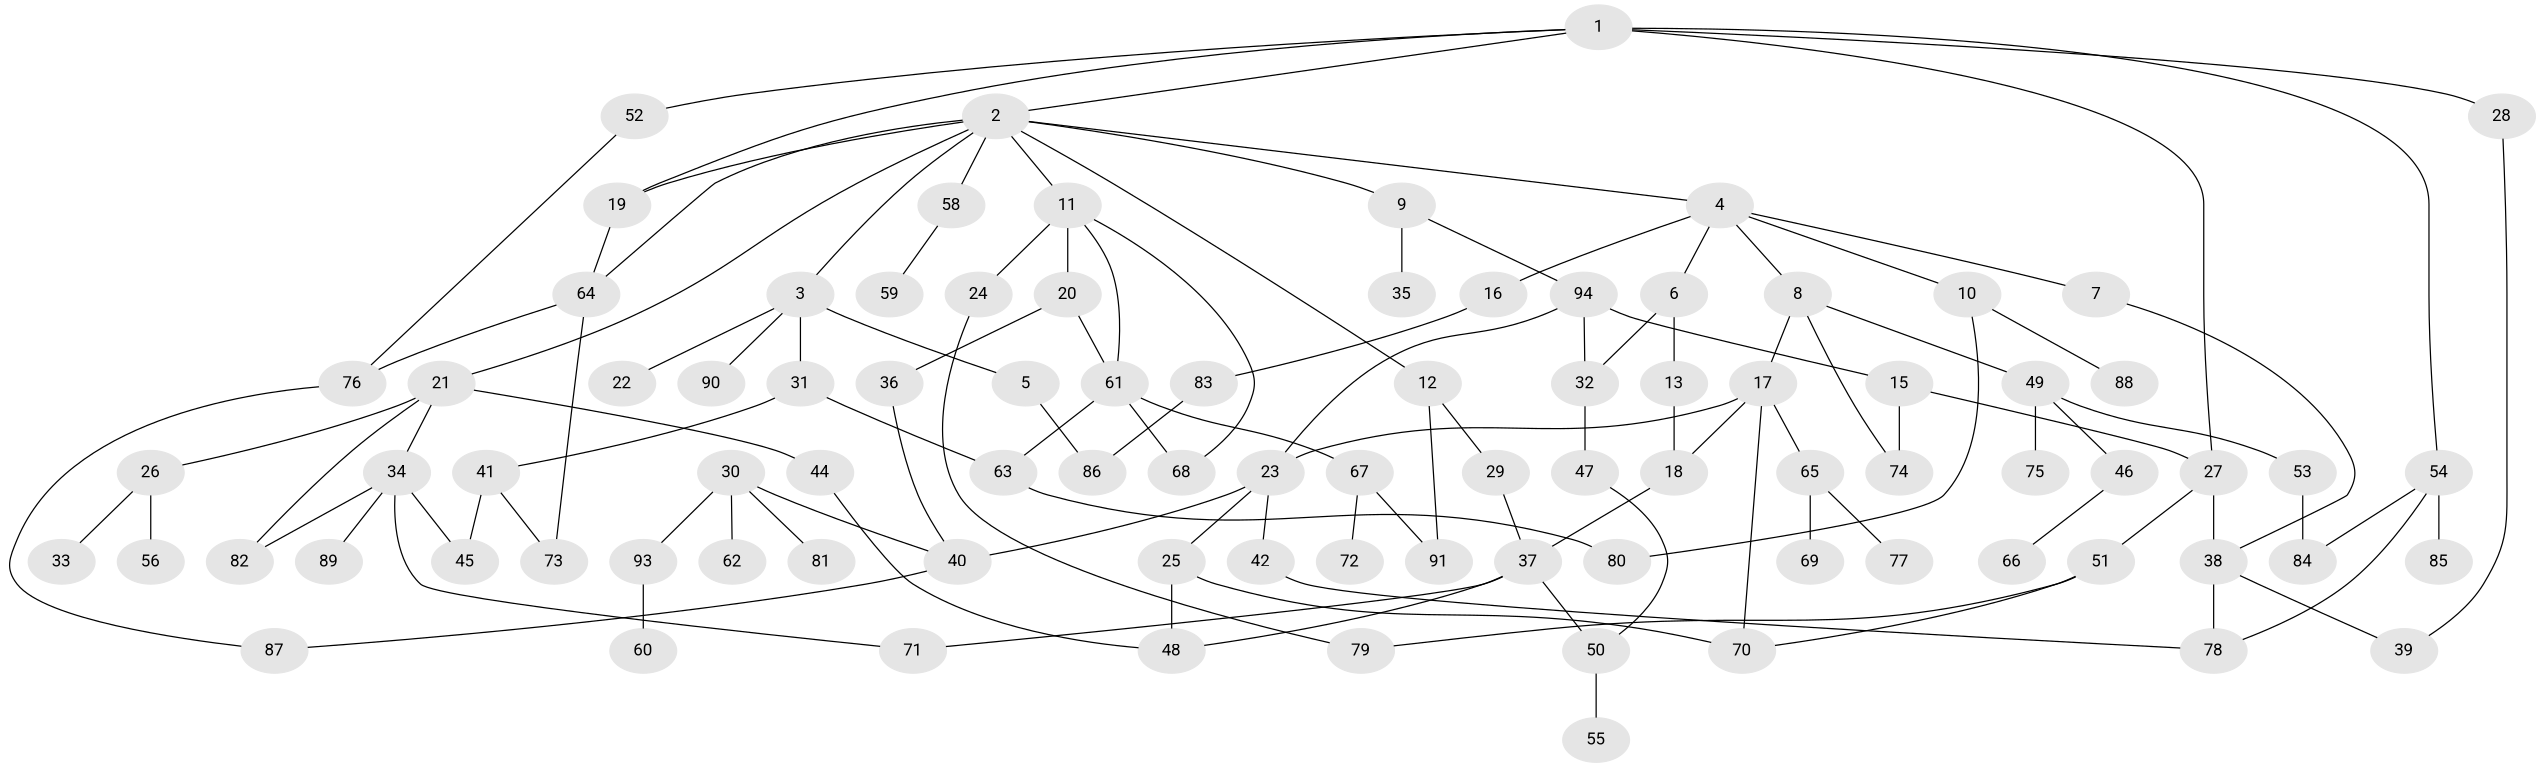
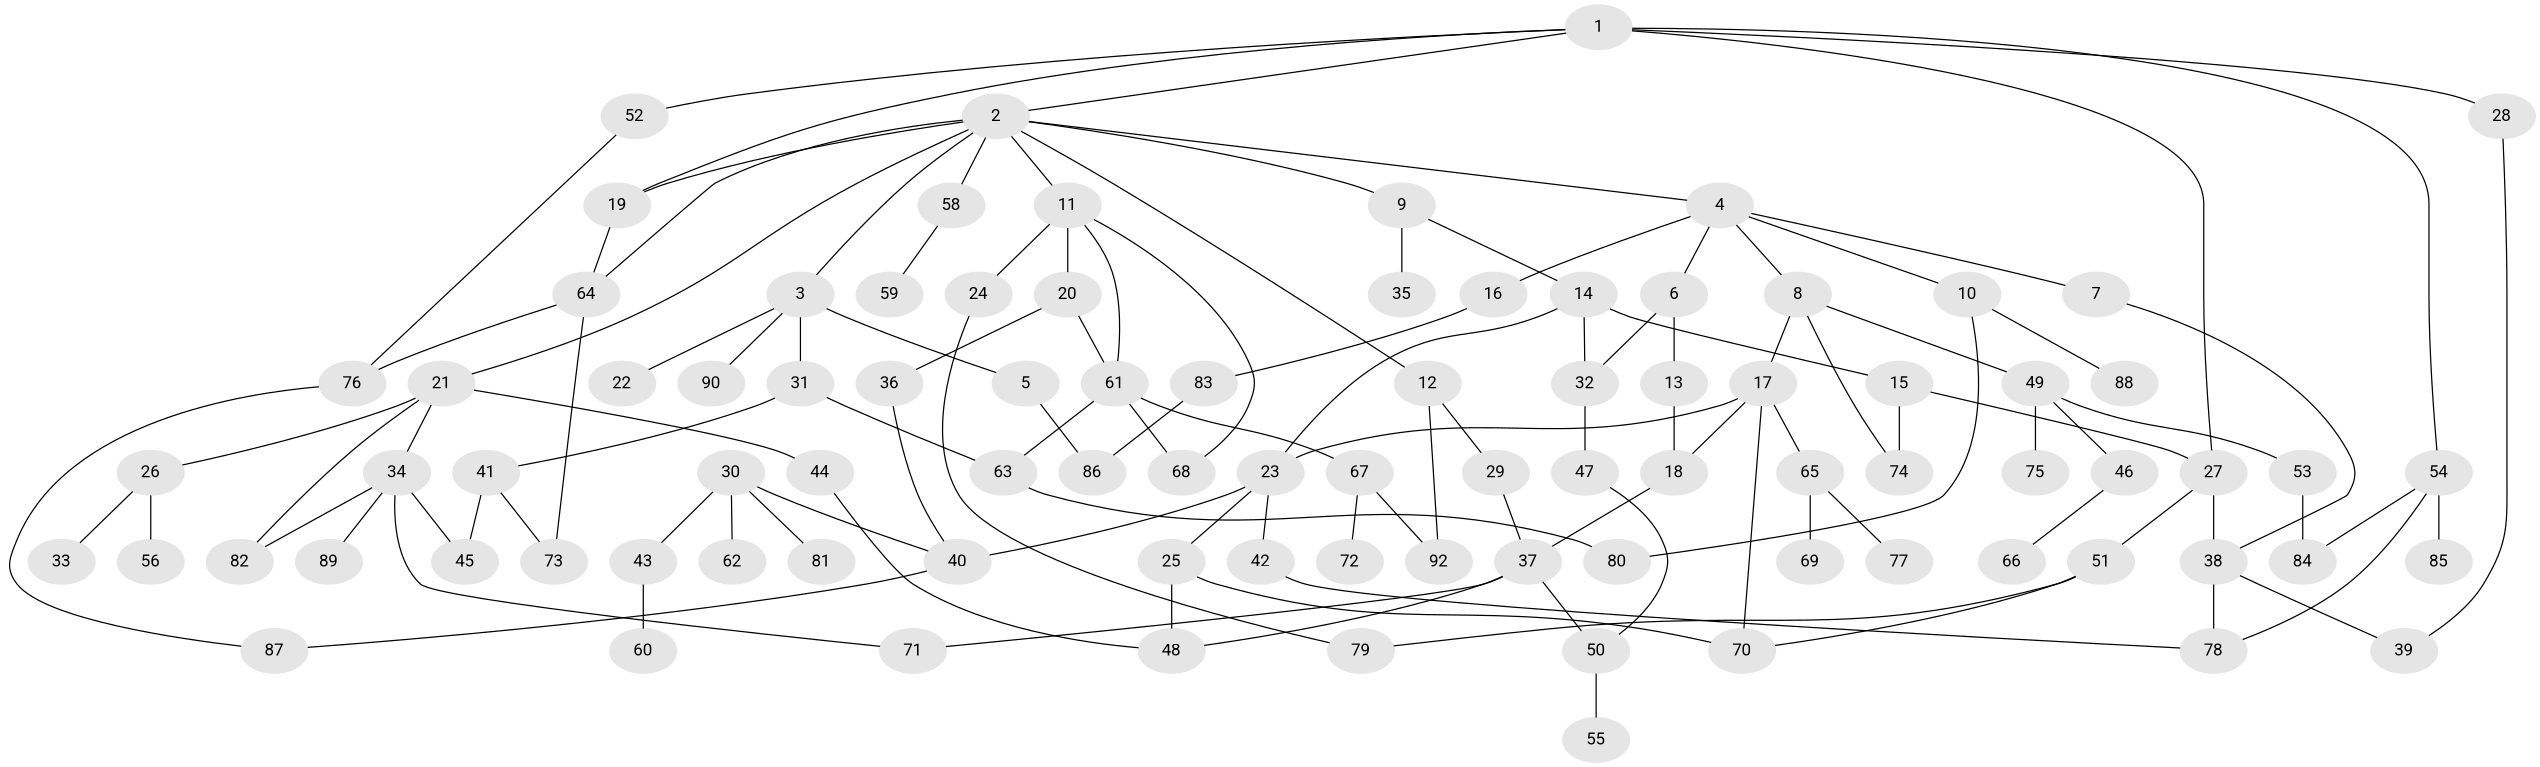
(1584, 295) -> (1584, 295)
(643, 562) -> (643, 562)
(1439, 562) -> (1439, 562)
